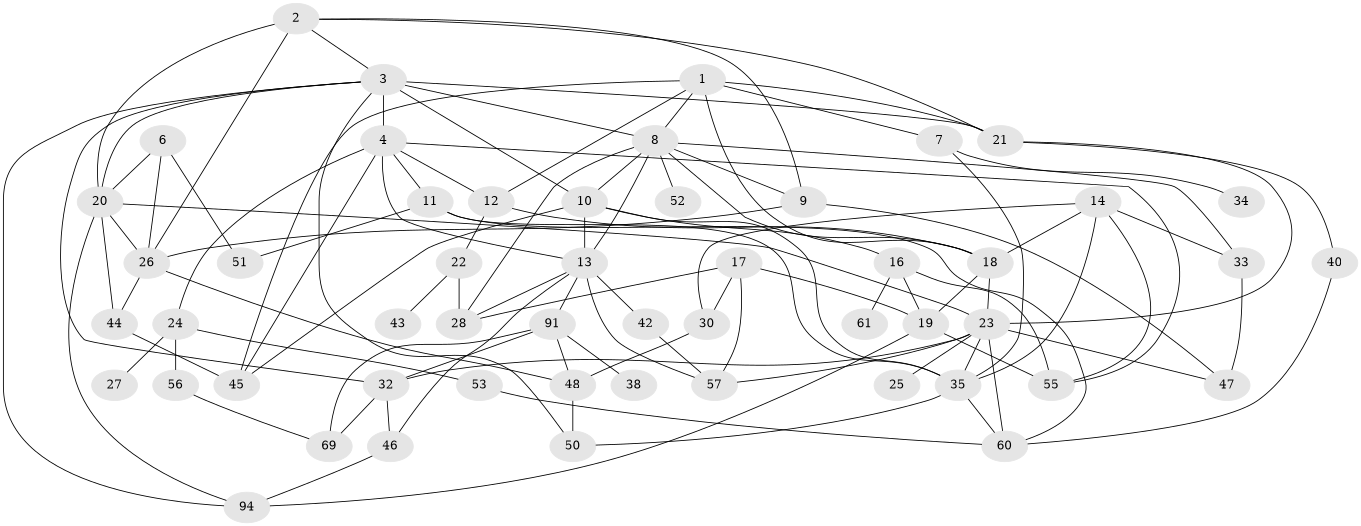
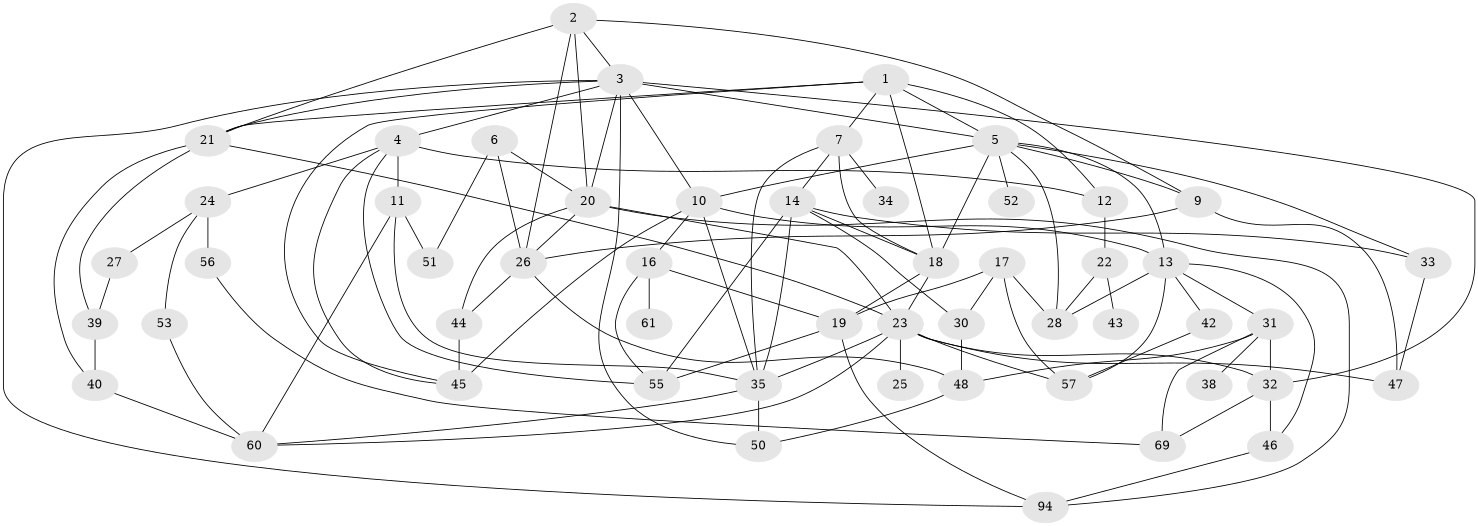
(655, 141) -> (995, 141)
none -> (821, 165)
(743, 227) -> (850, 209)
(477, 241) -> none
none -> (95, 324)
(552, 324) -> (1270, 324)
